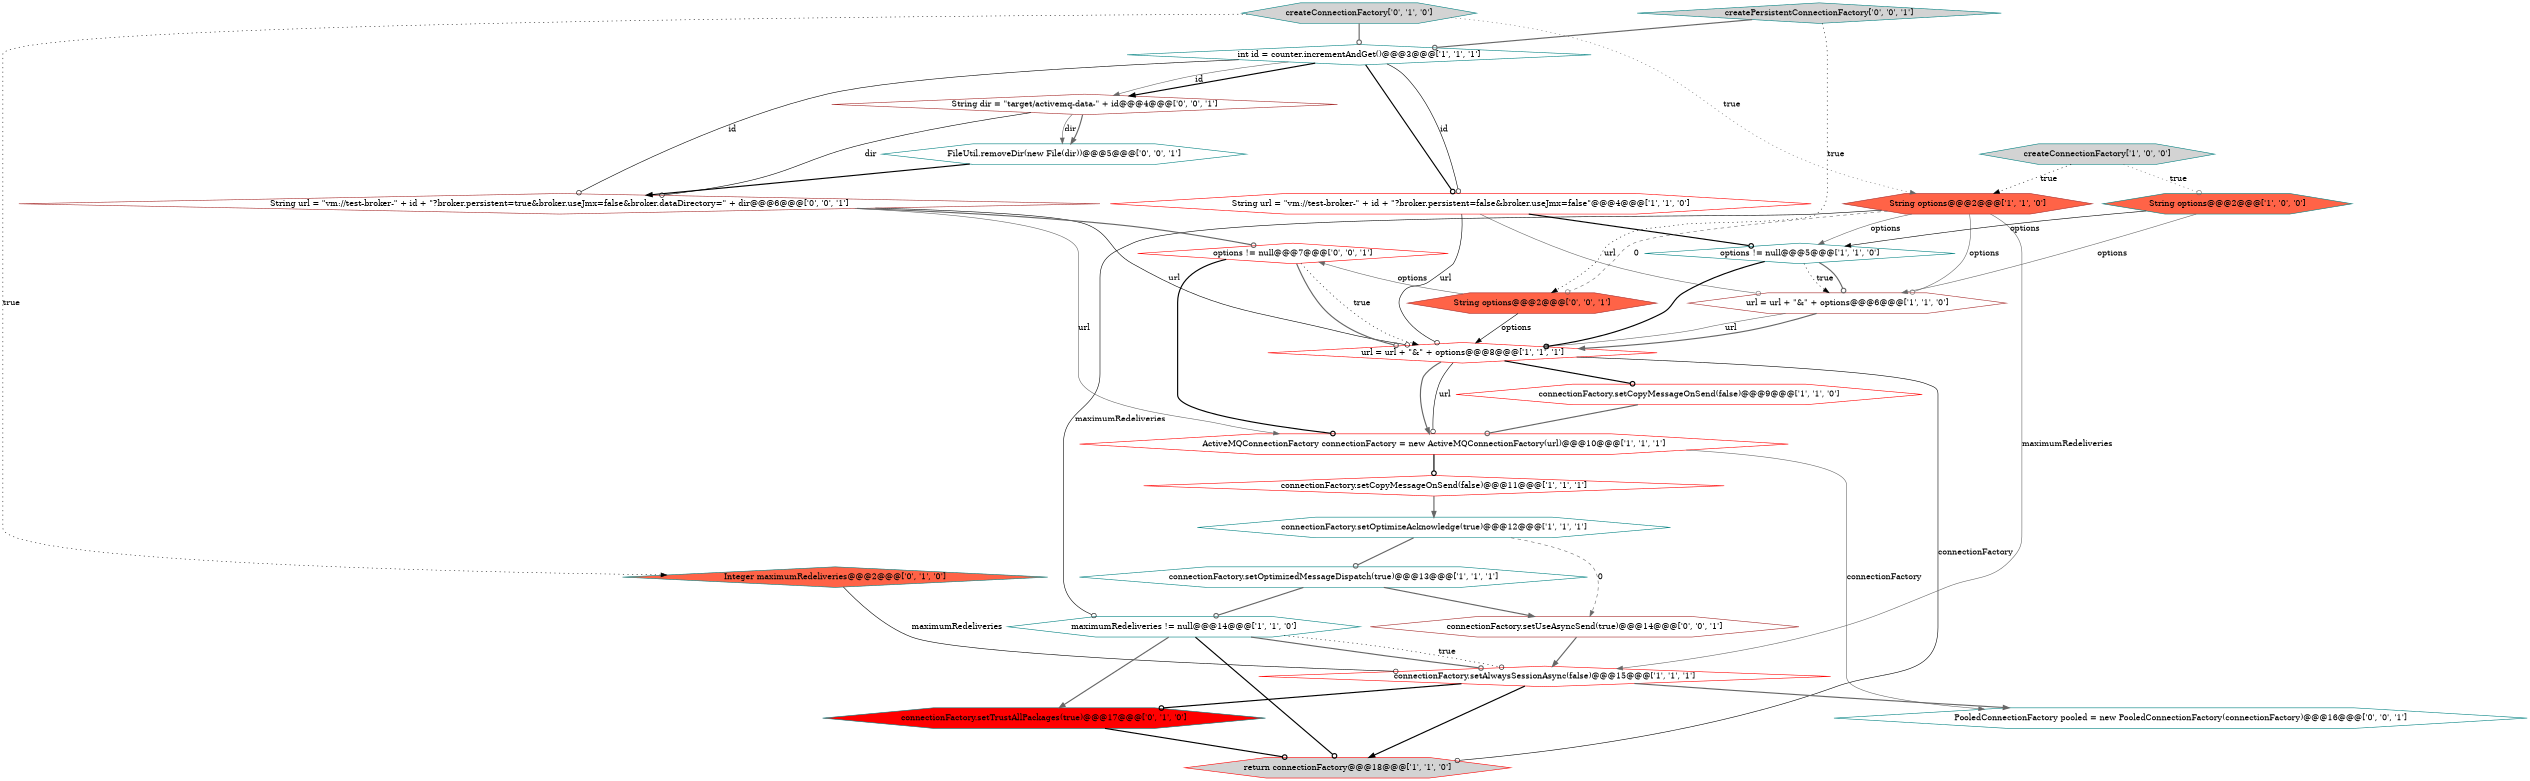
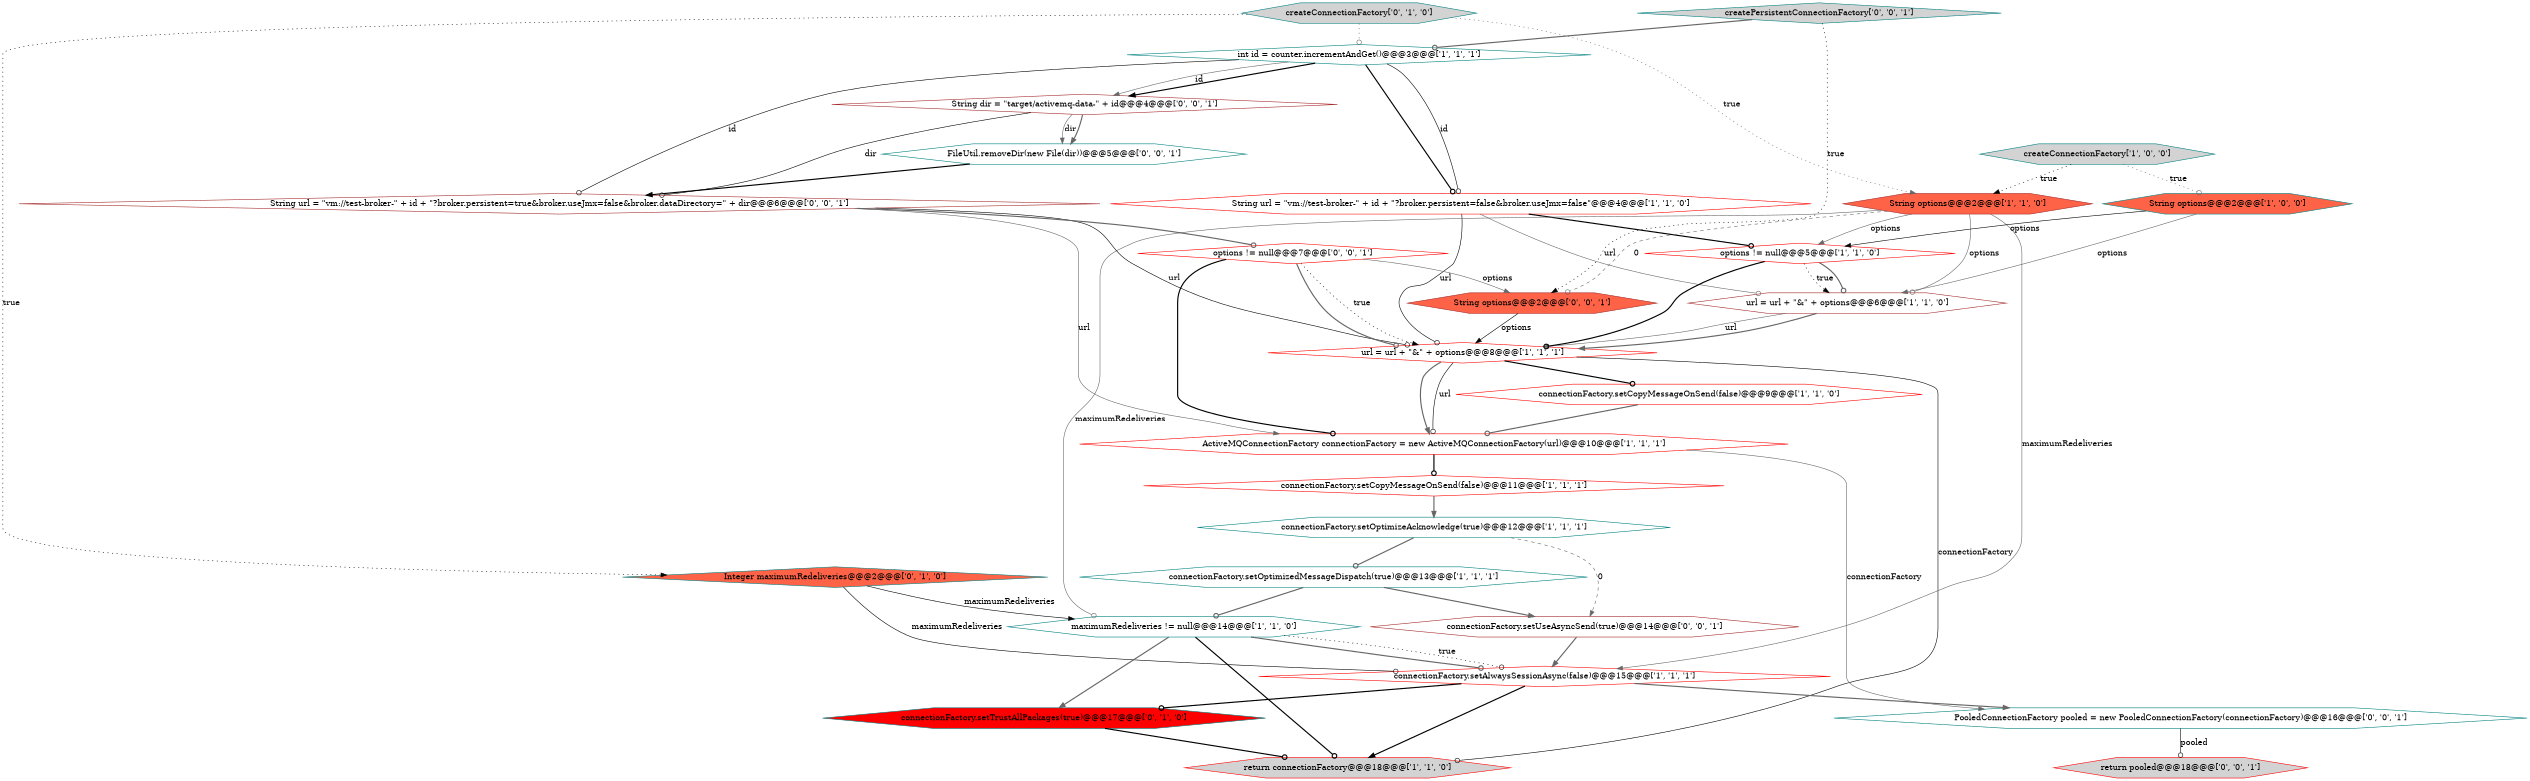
(1359, 32) -> (1359, 32)
(1300, 224) -> (1300, 224)
(1800, 253) -> (1800, 253)
(1393, 282) -> (1435, 270)
none -> (967, 607)
none -> (2181, 768)
